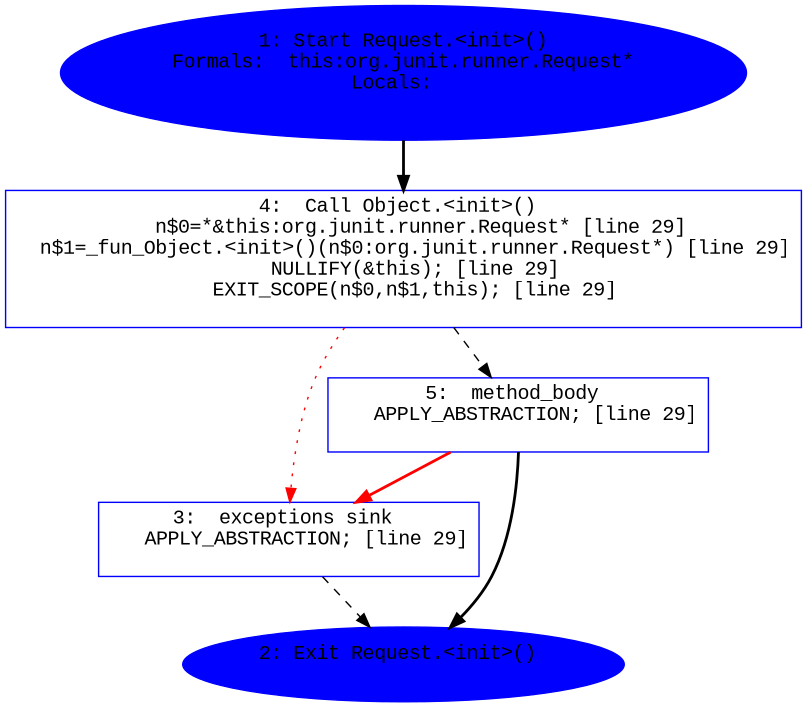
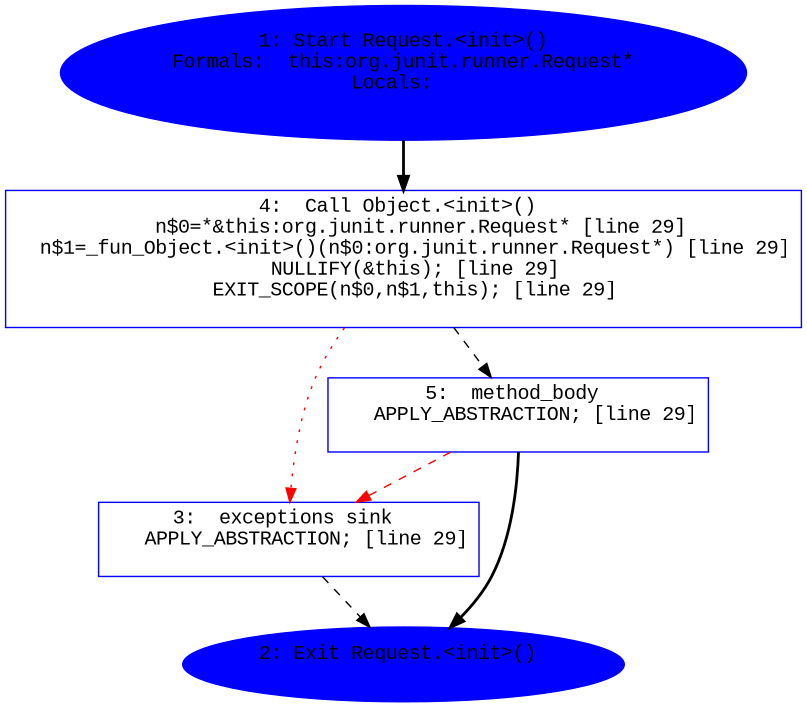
(410, 474) -> (410, 474)
